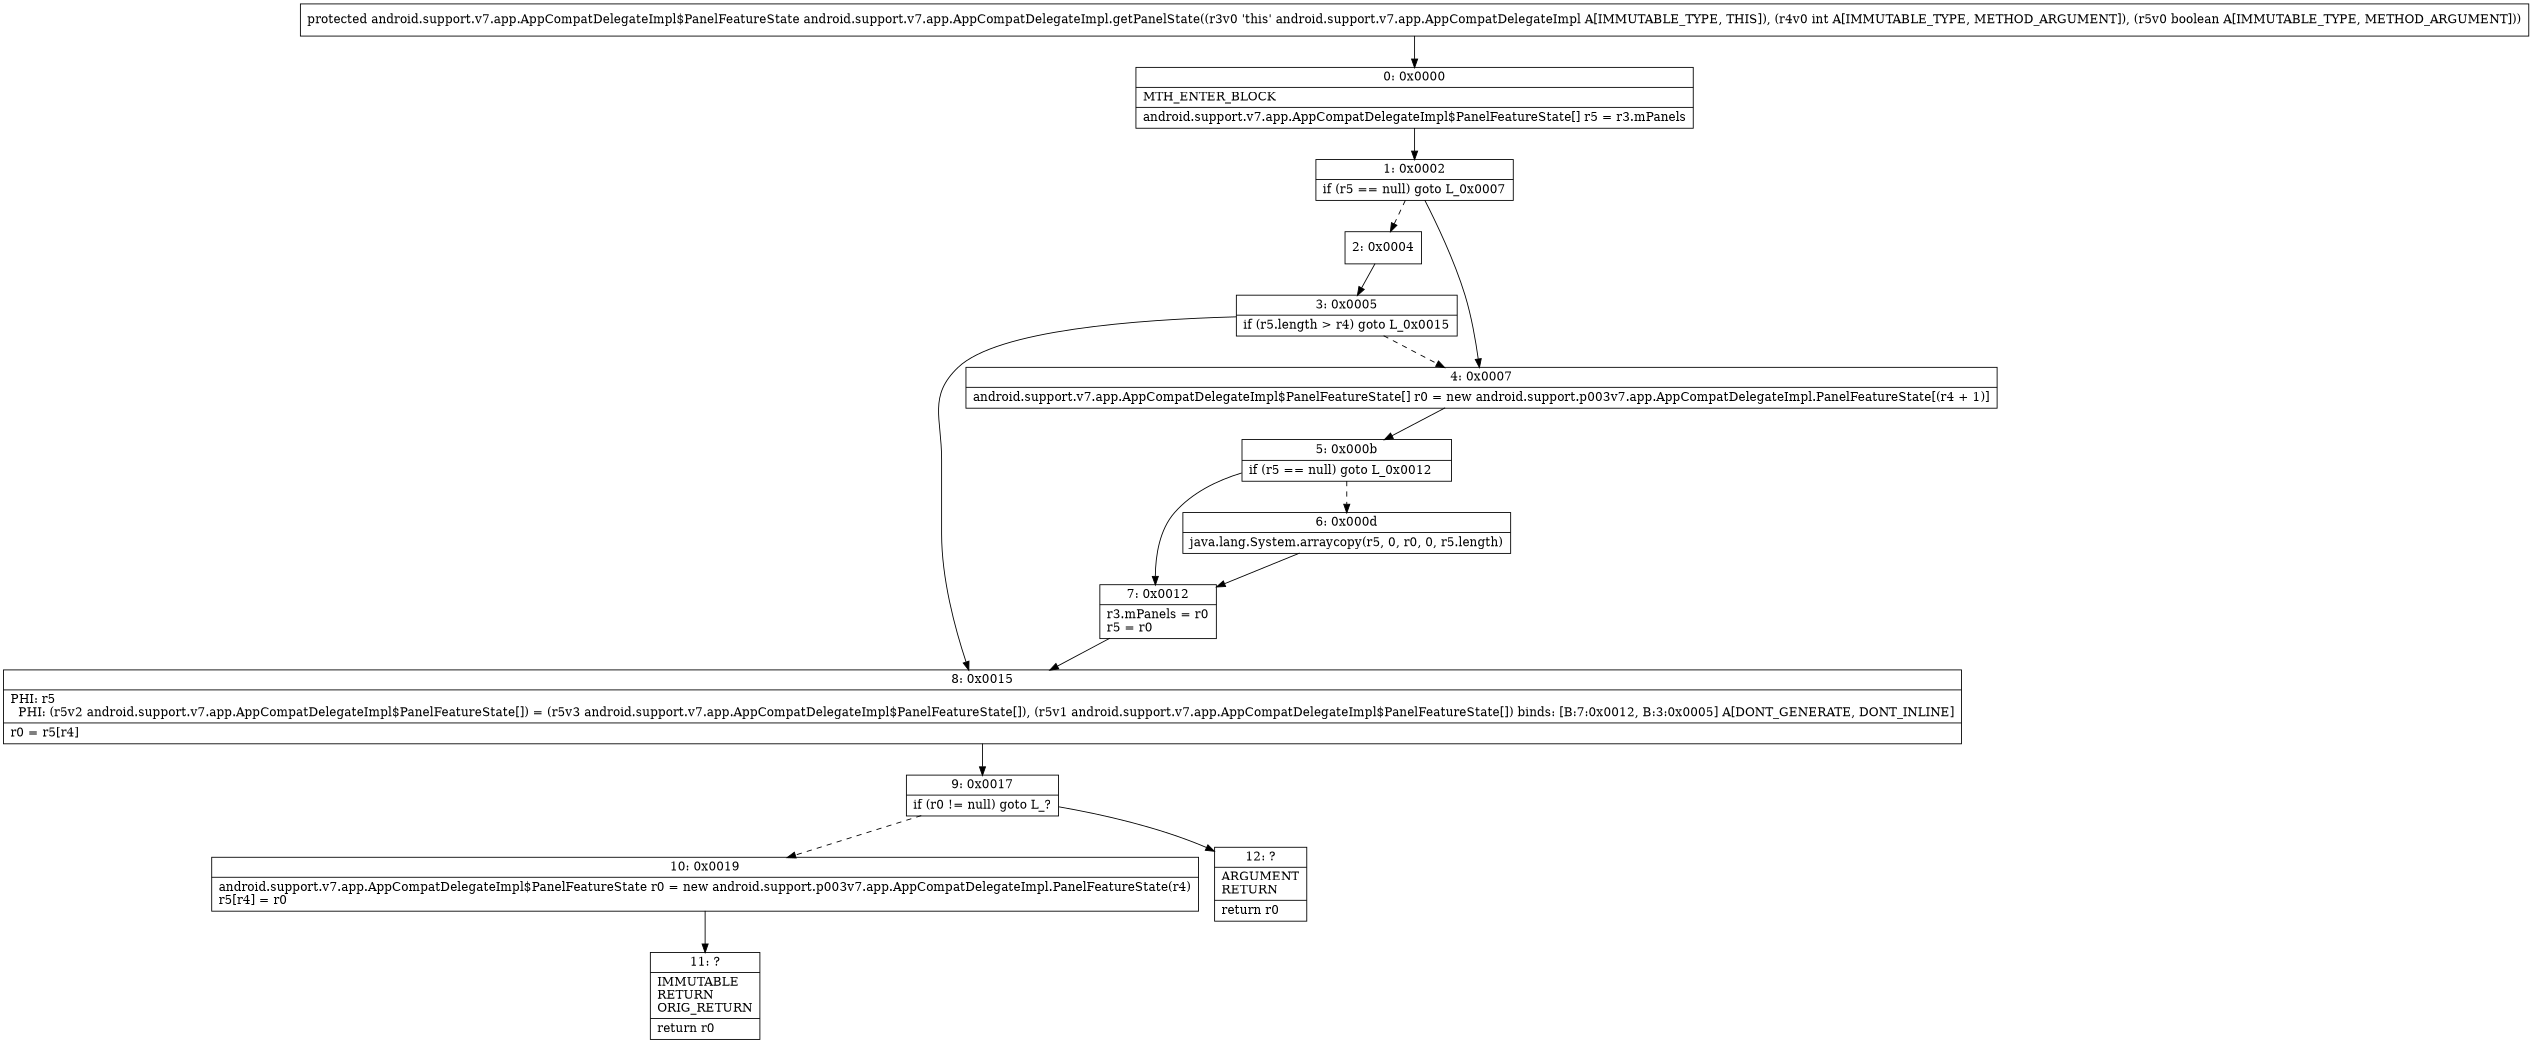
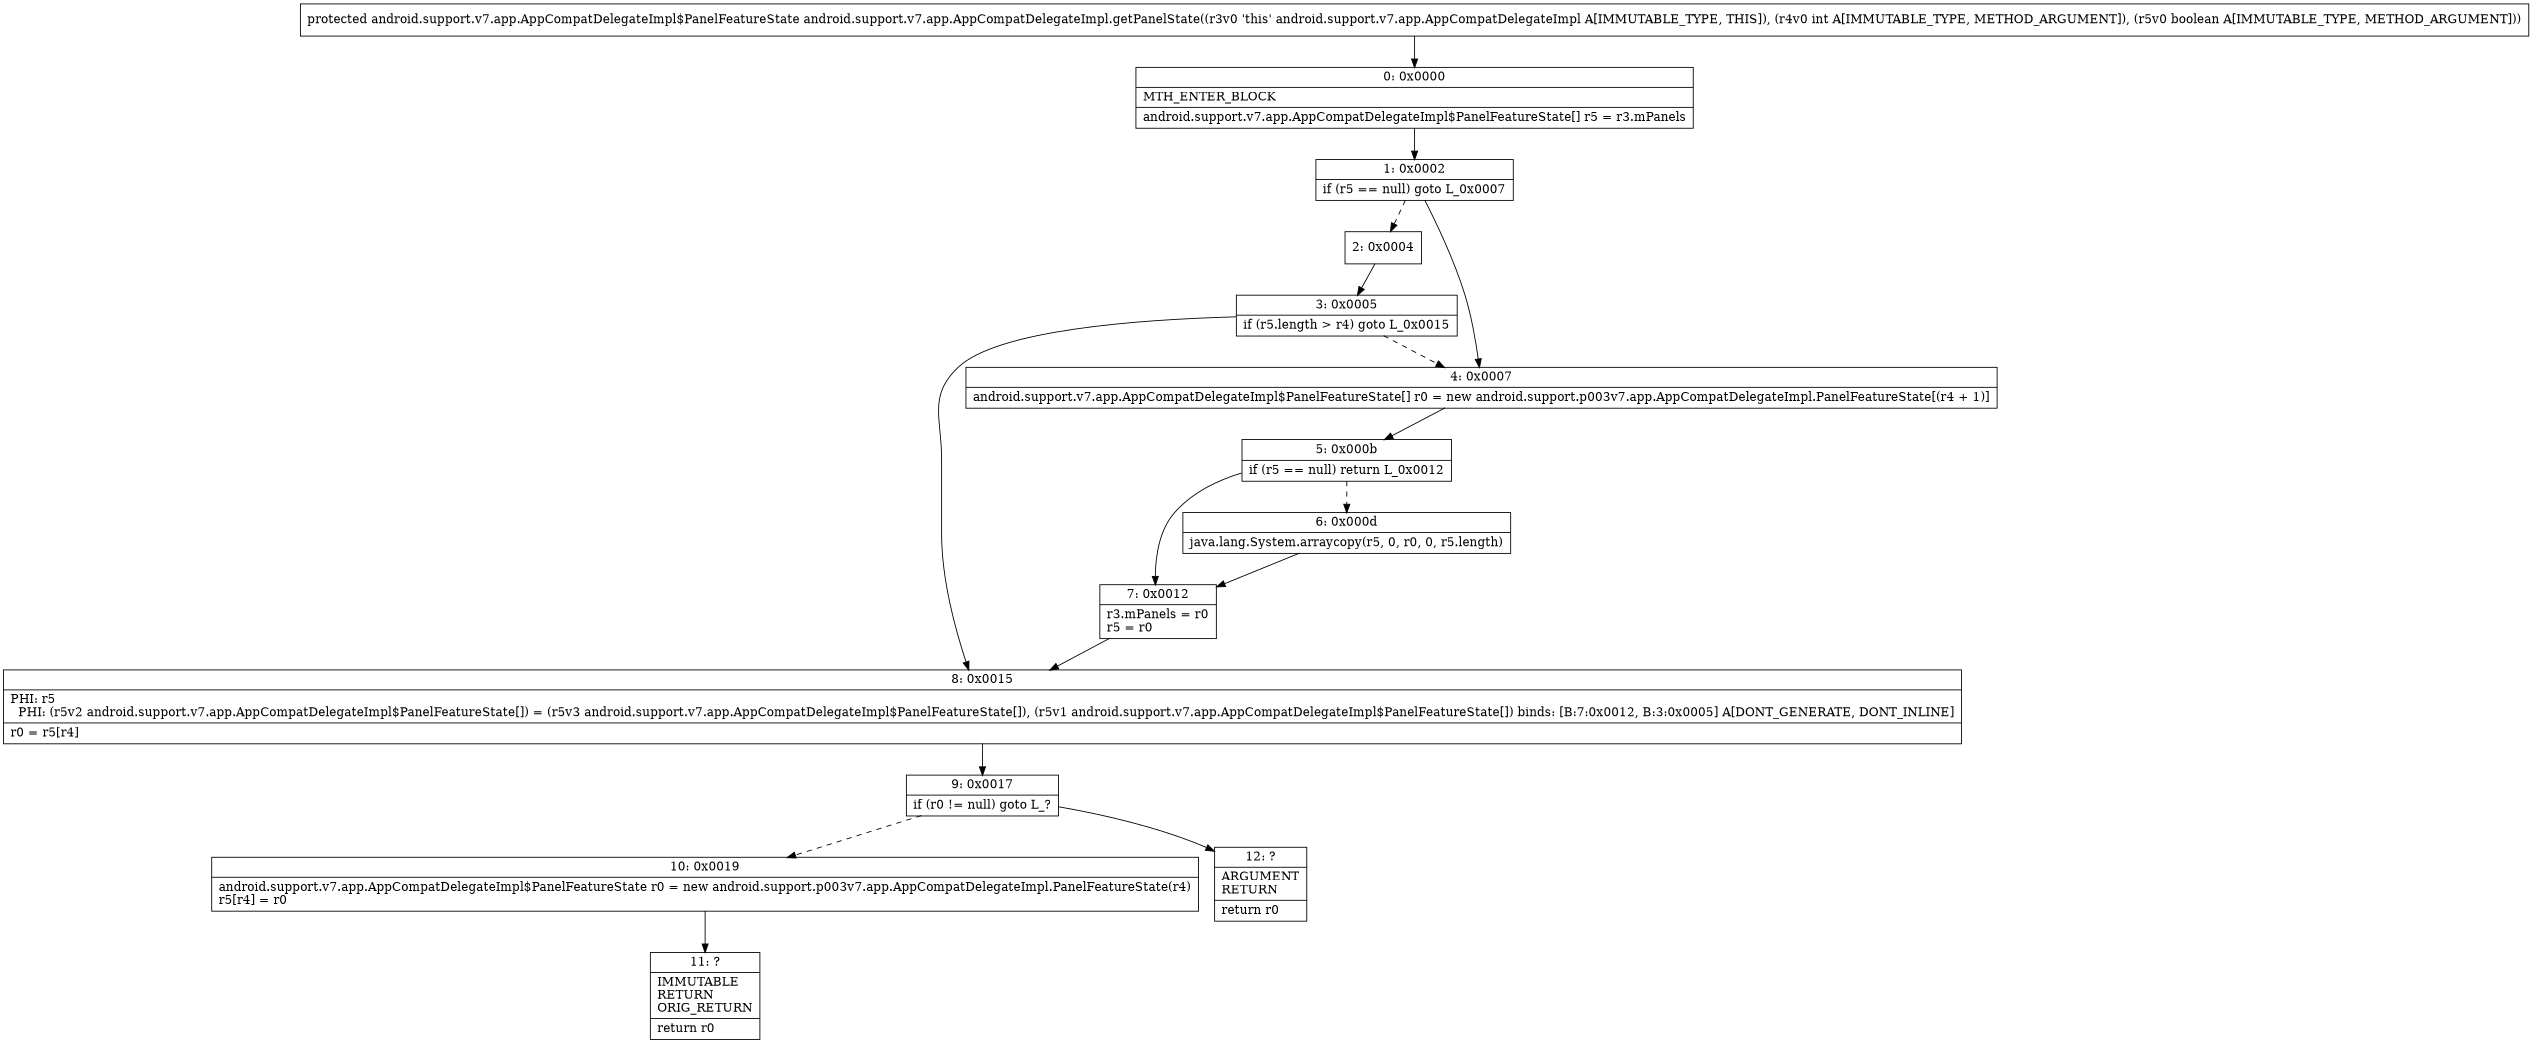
(1341, 470) -> (1347, 470)
